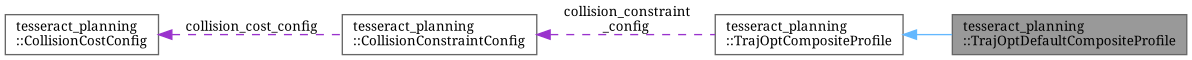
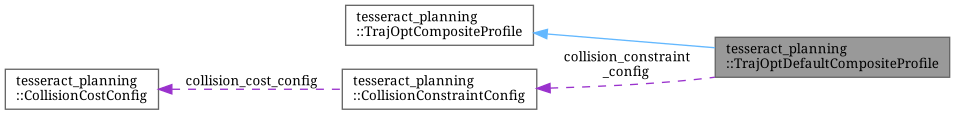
(633, 35) -> (633, 85)
